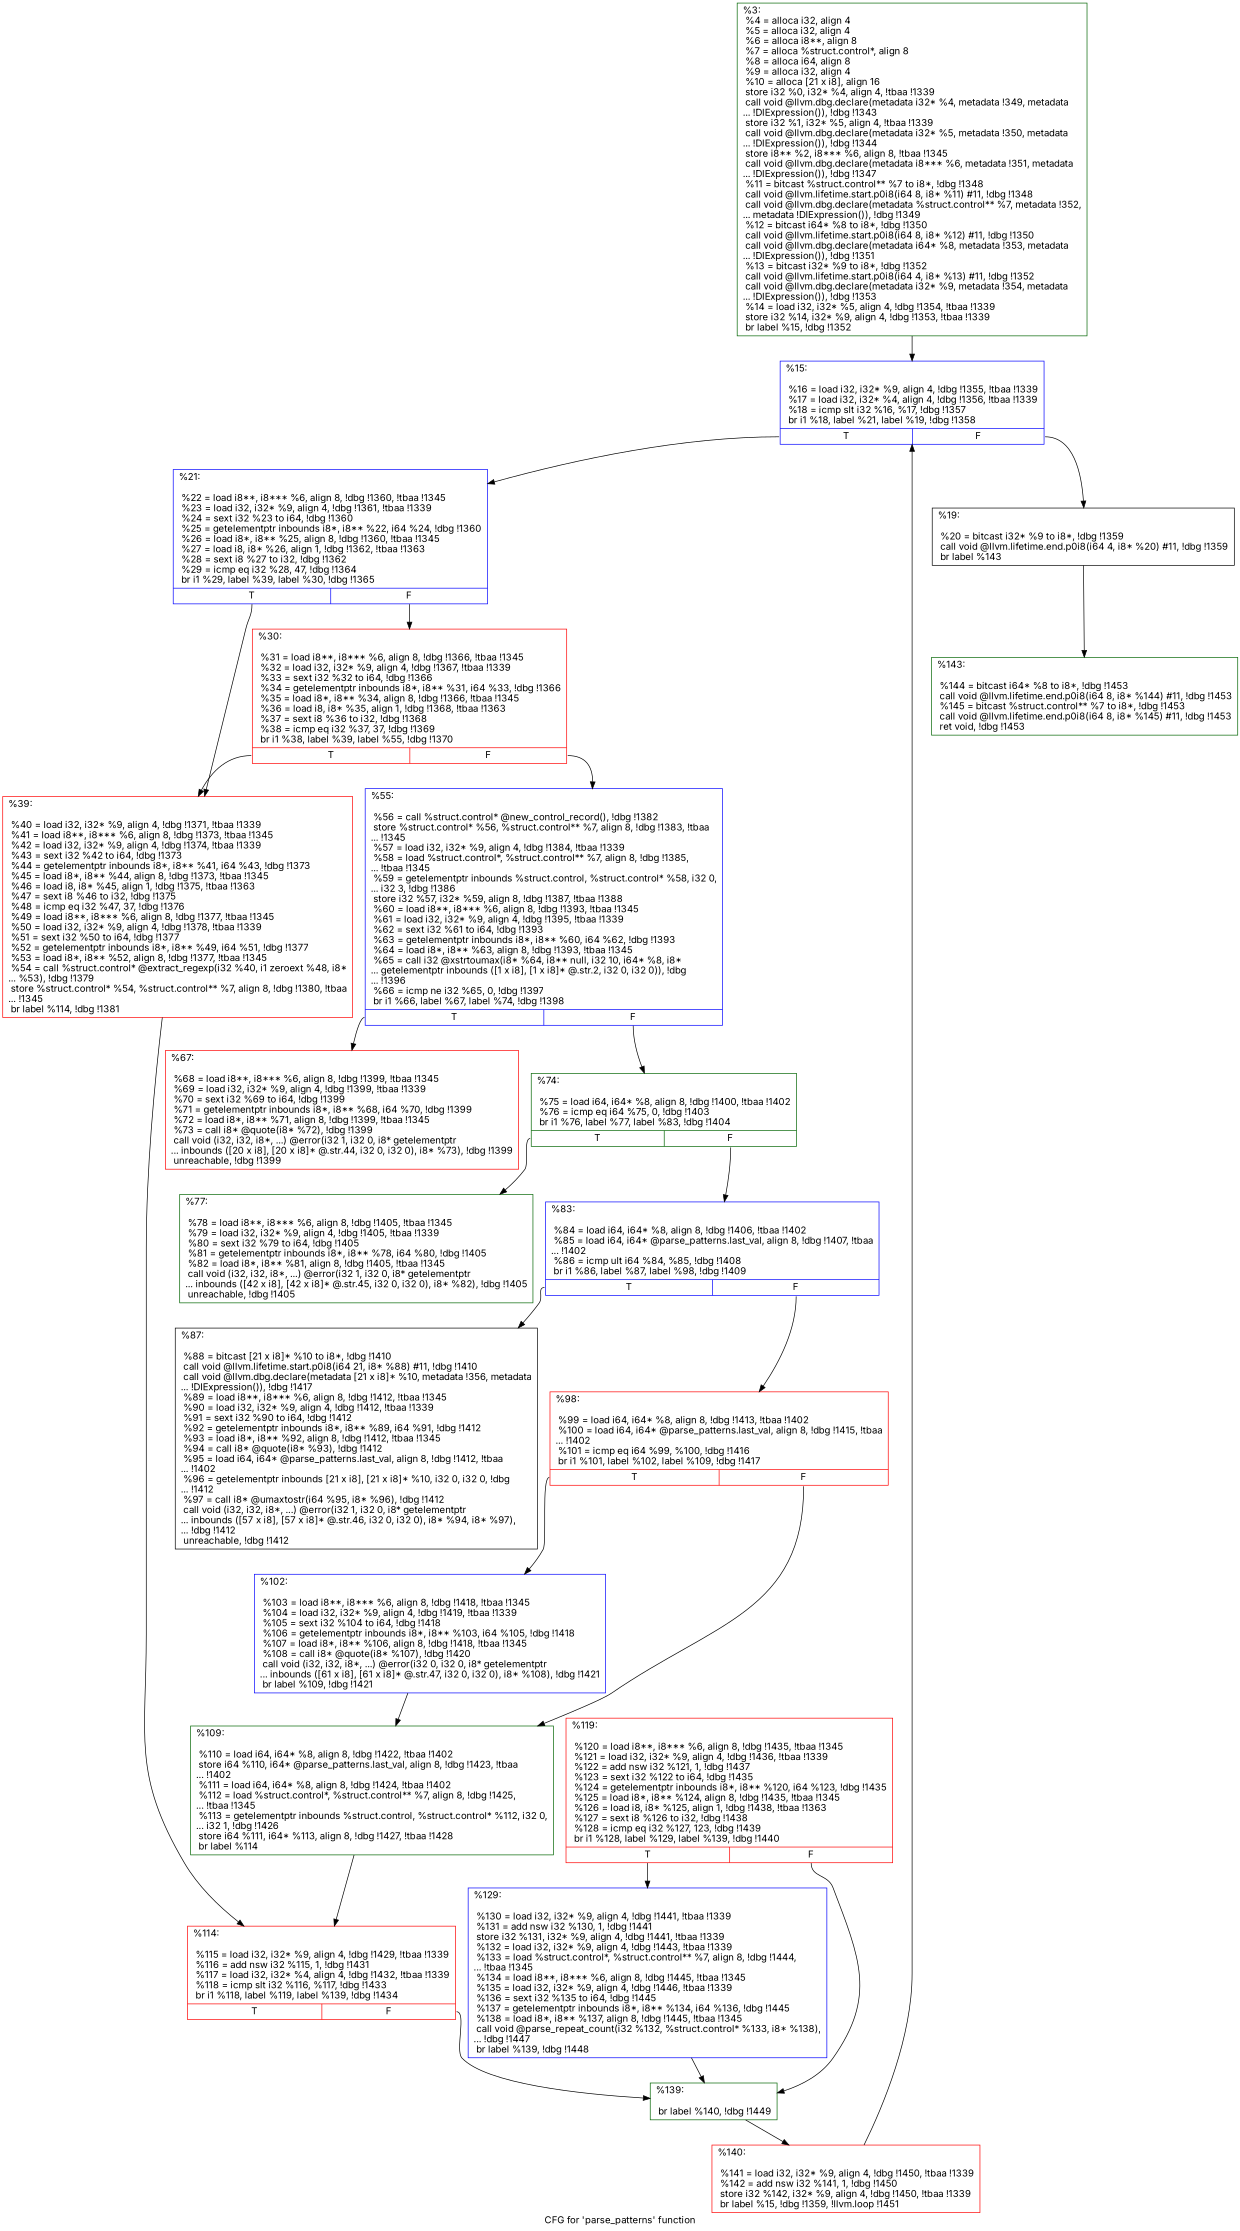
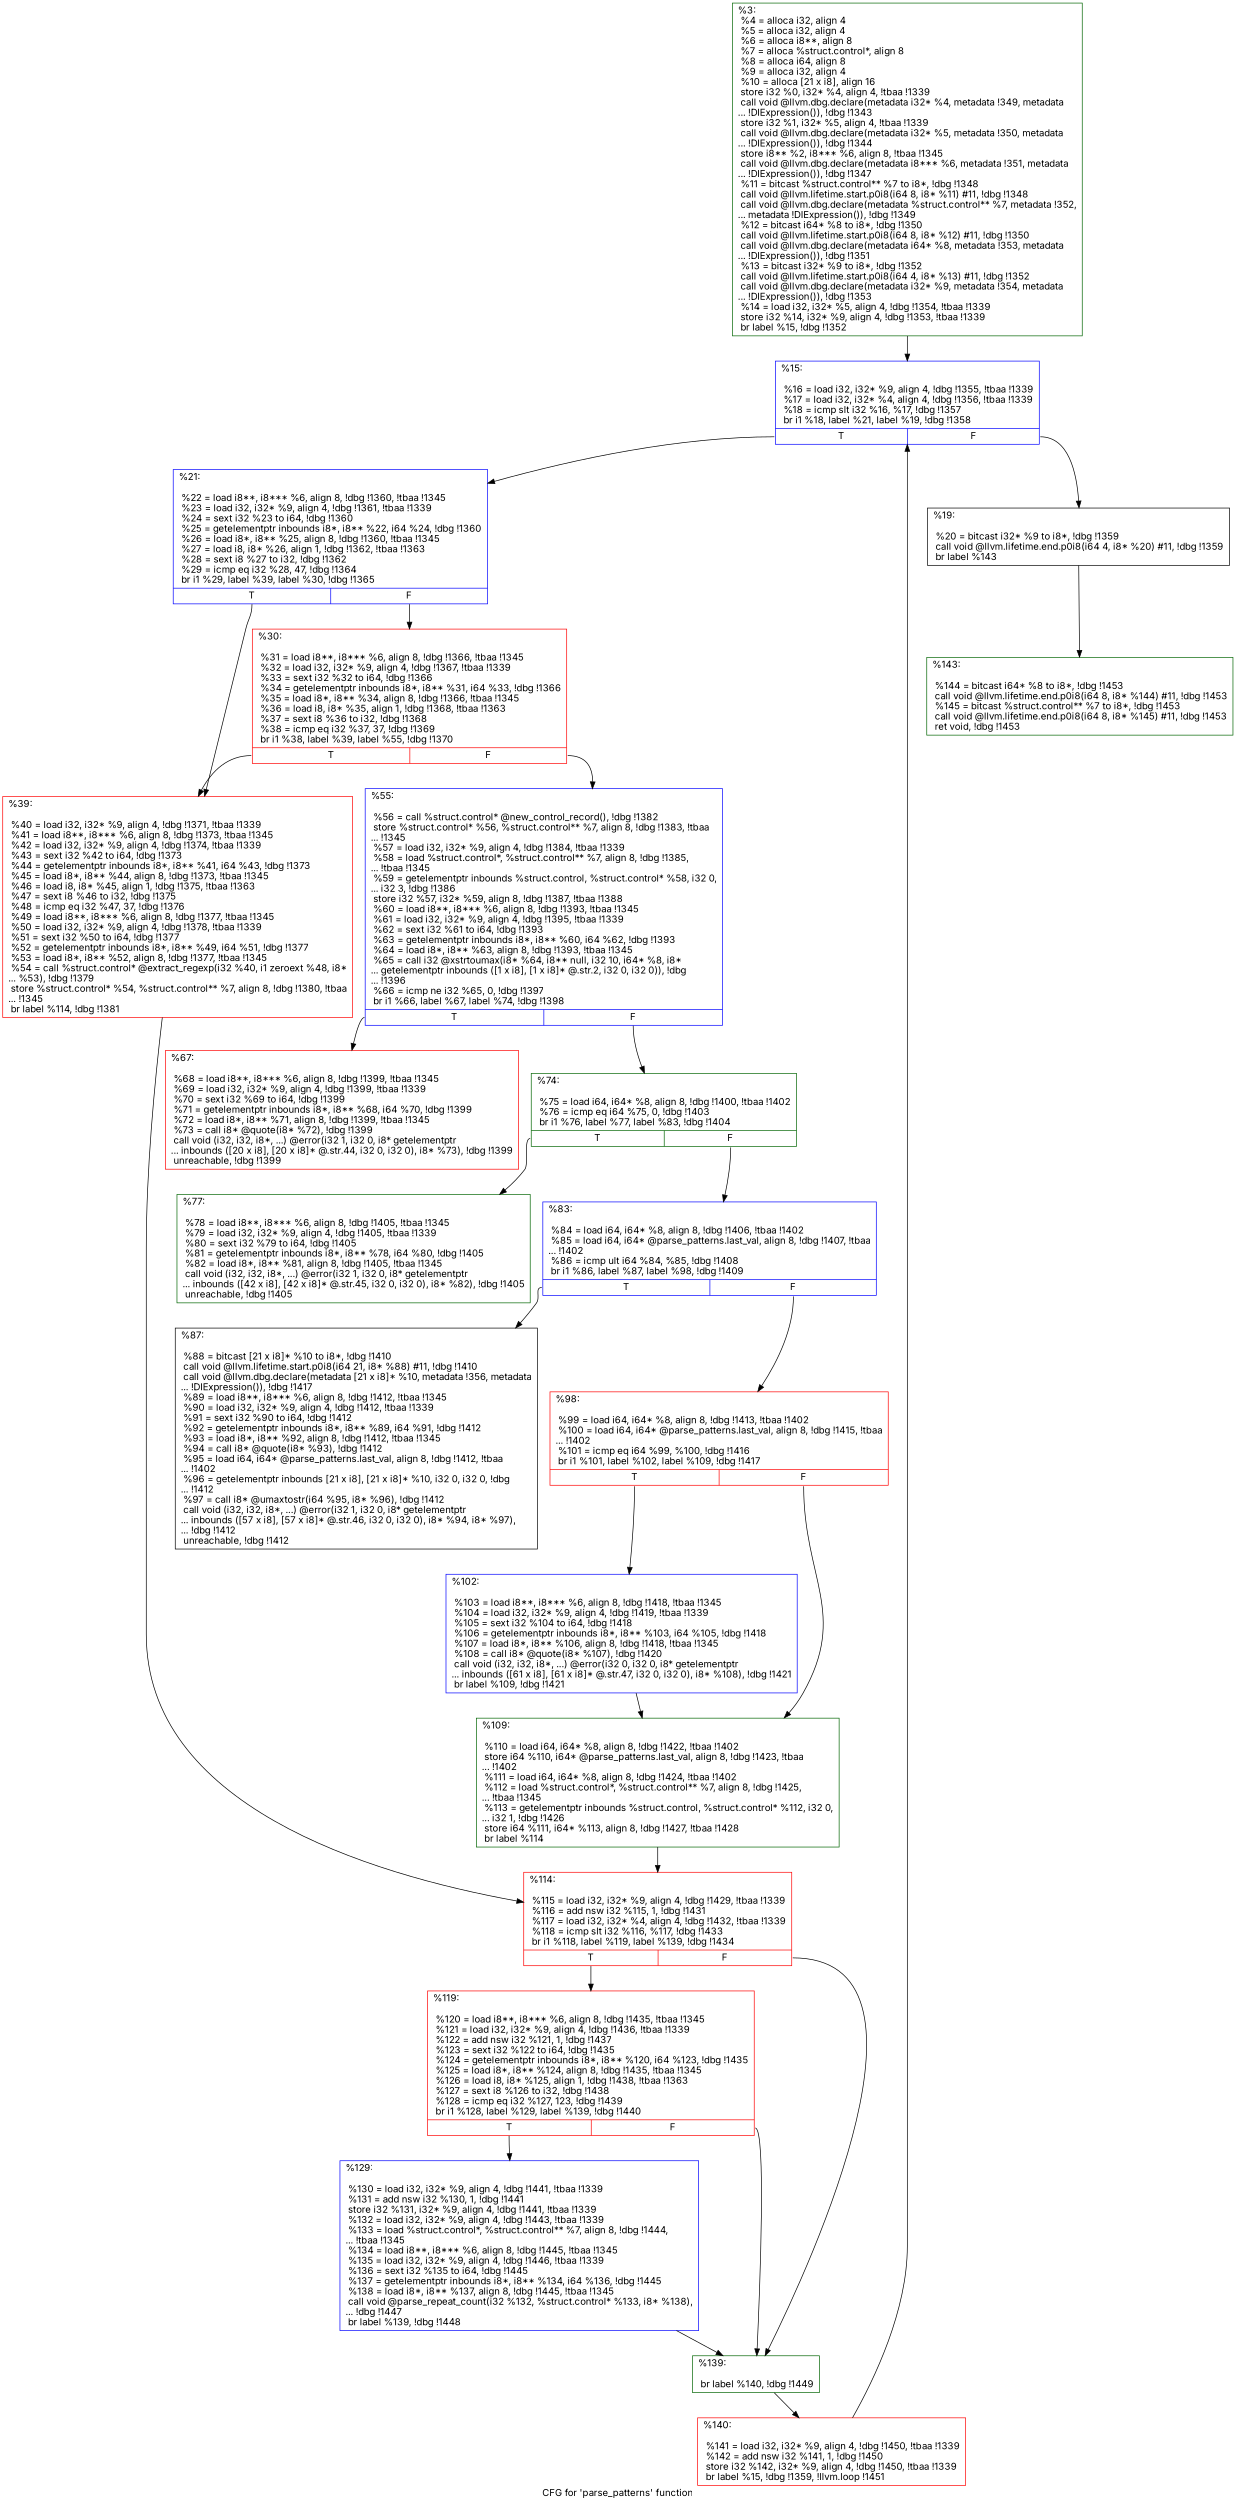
none -> (591, 1975)
